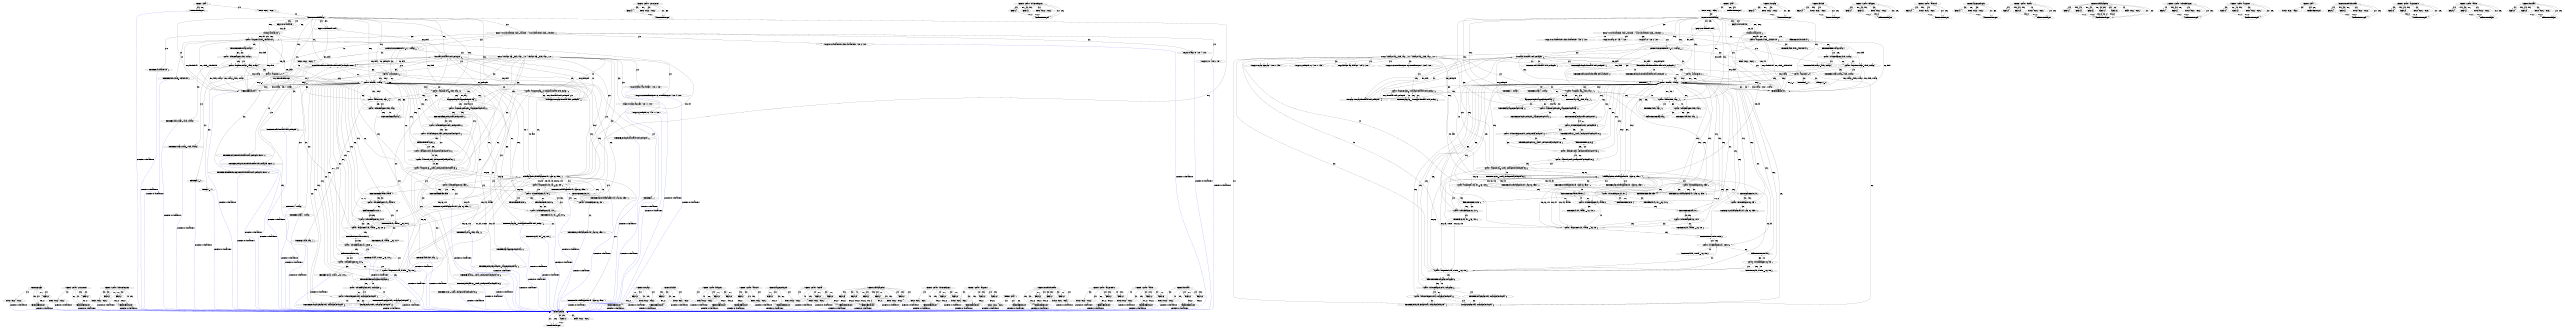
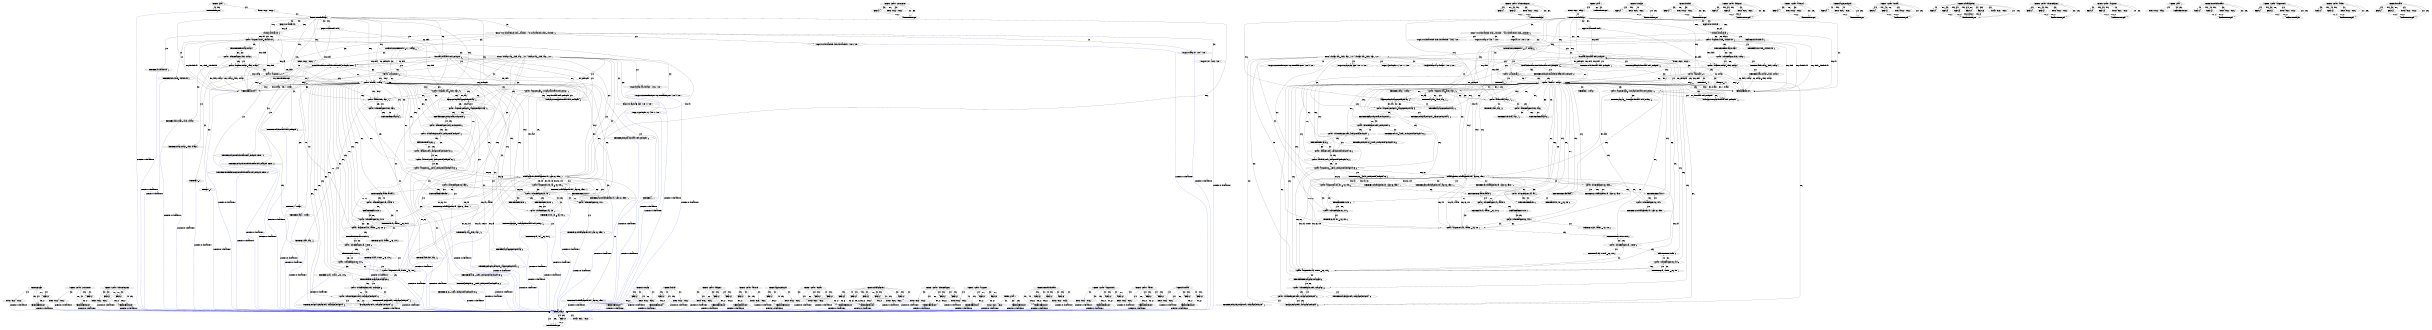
(1592, 74) -> none
